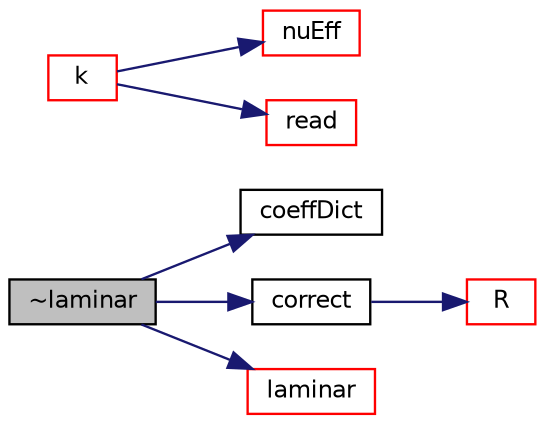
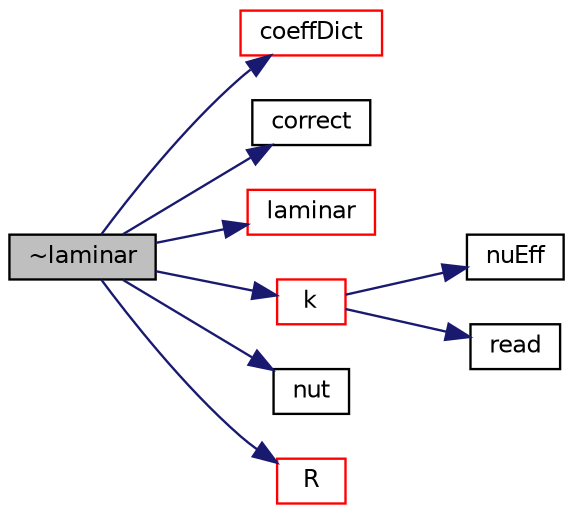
(311, 33) -> (515, 257)
(311, 123) -> (515, 347)
(311, 212) -> (311, 33)
none -> (204, 281)
(407, 302) -> (174, 369)
none -> (311, 391)
